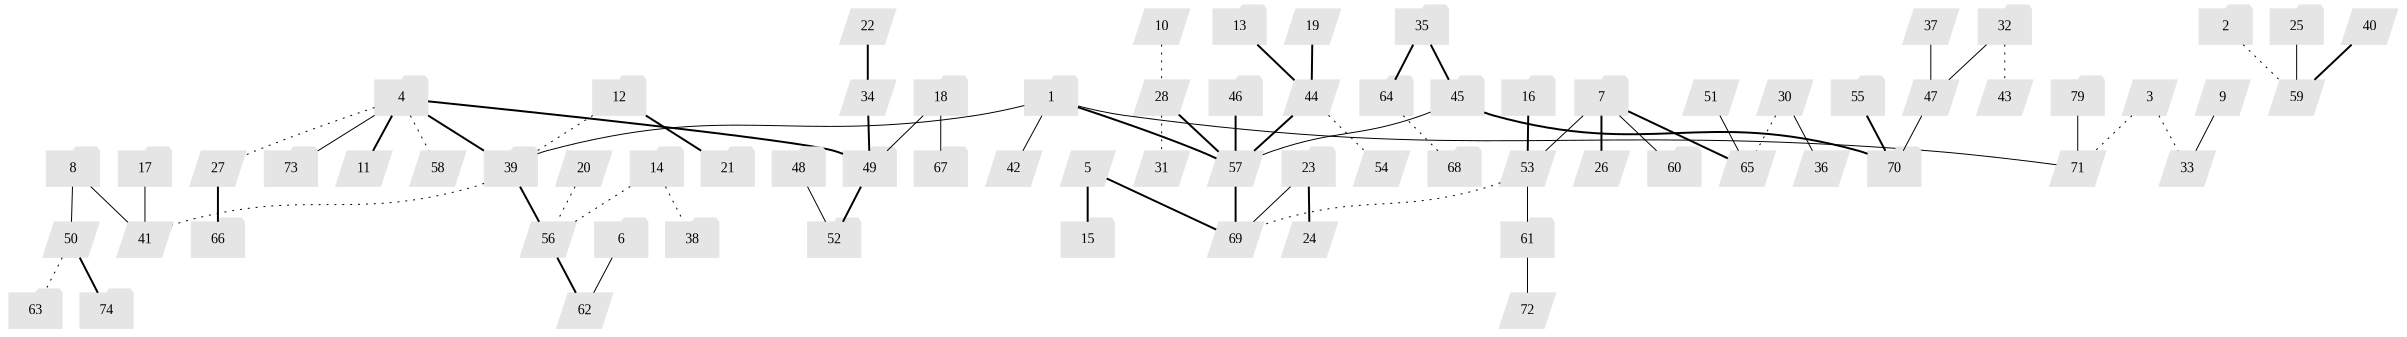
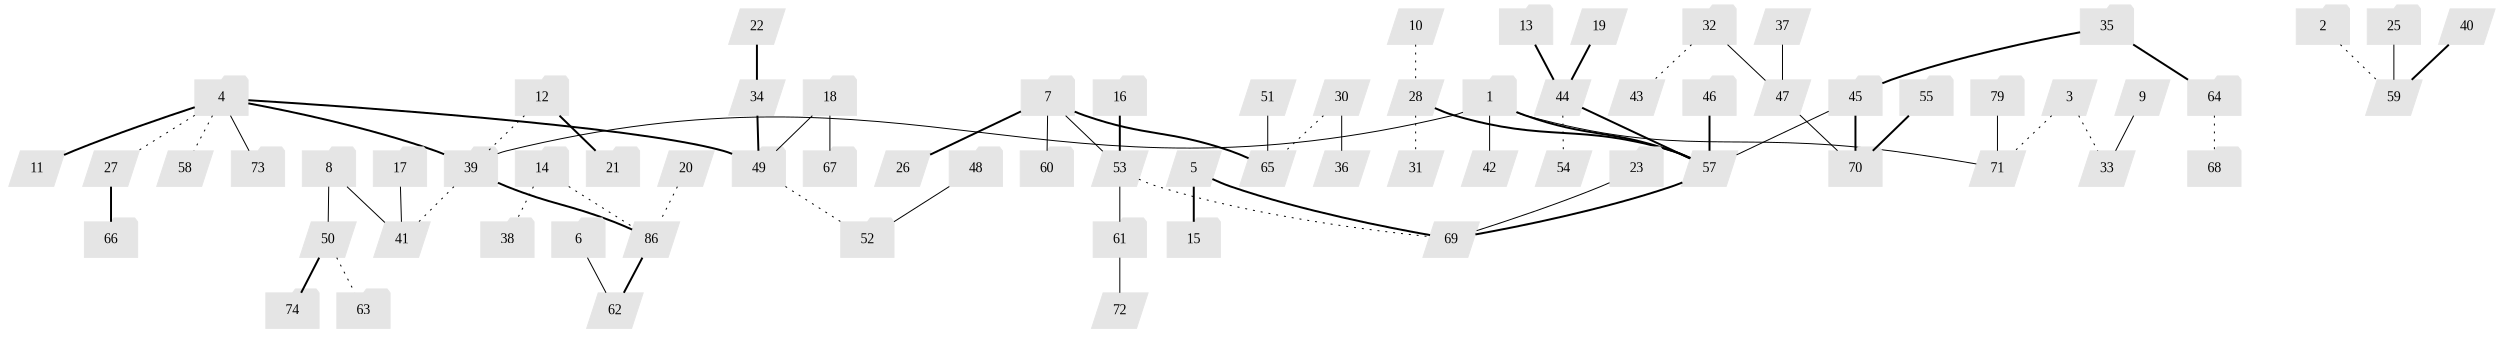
(852, 204) -> (813, 204)
(548, 240) -> (651, 240)
(1310, 240) -> none
